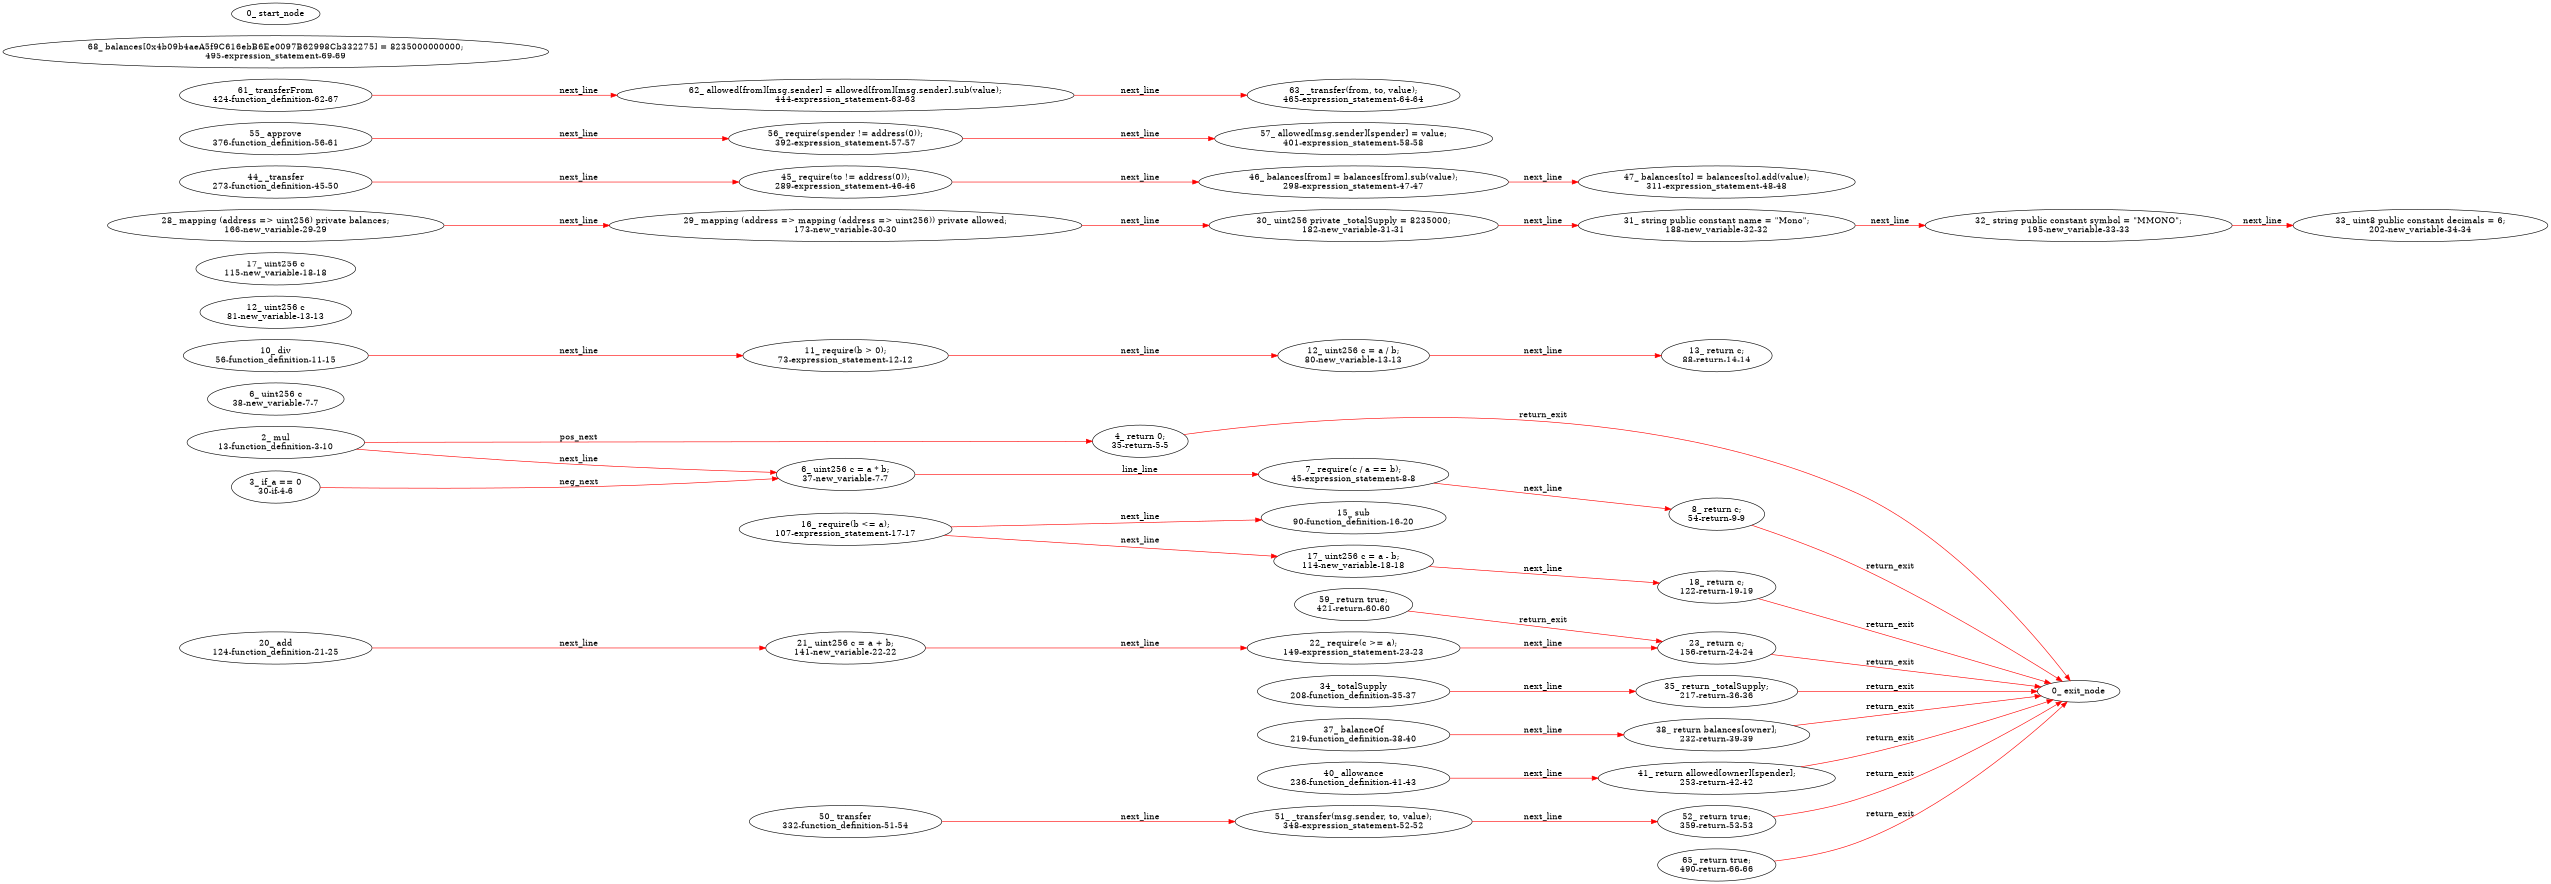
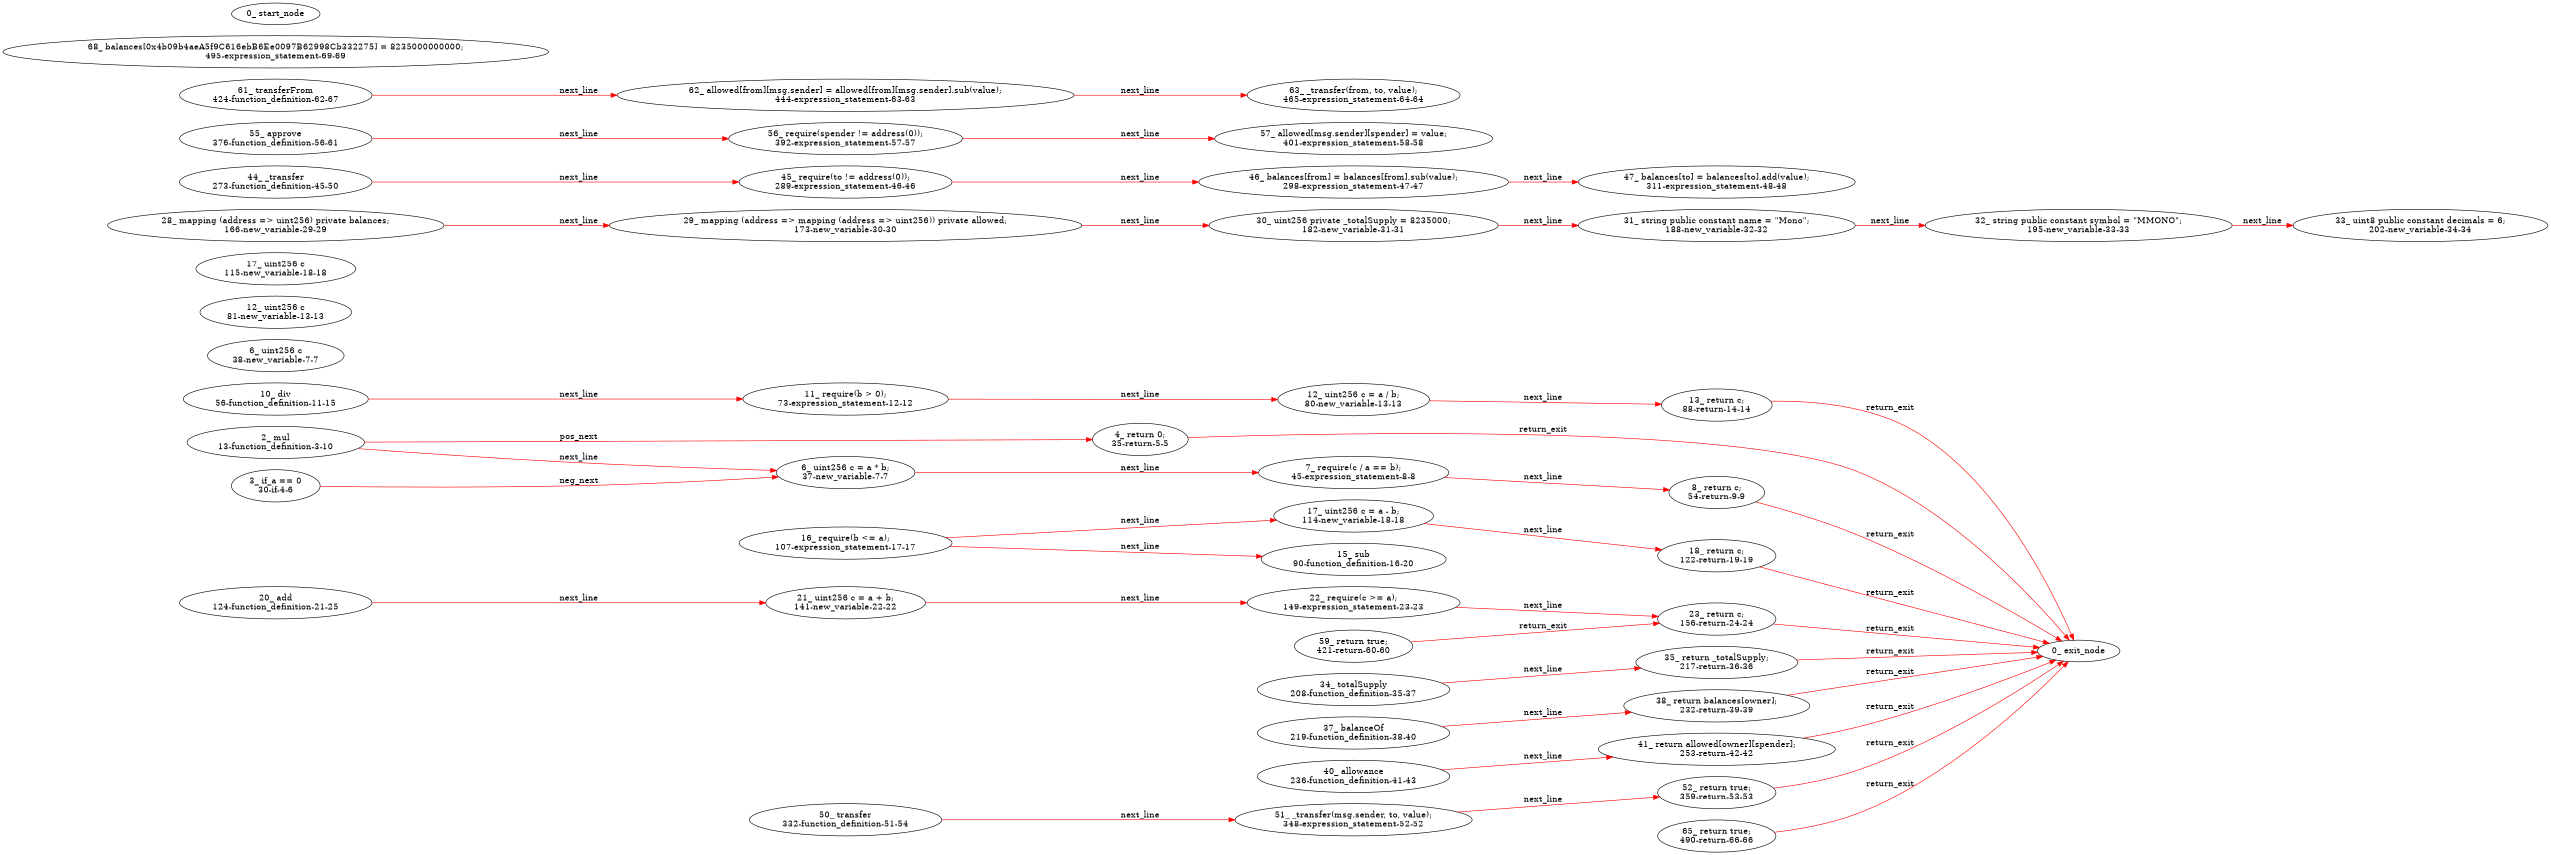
none -> (1959, 465)
(1140, 470) -> (1140, 468)
